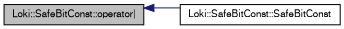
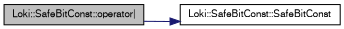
(167, 8) -> (157, 21)
